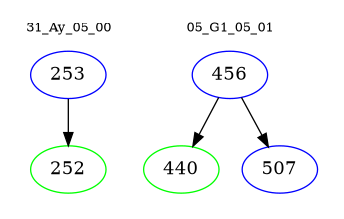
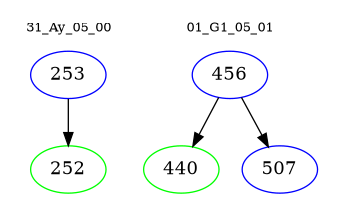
(231, 28) -> (231, 28)
